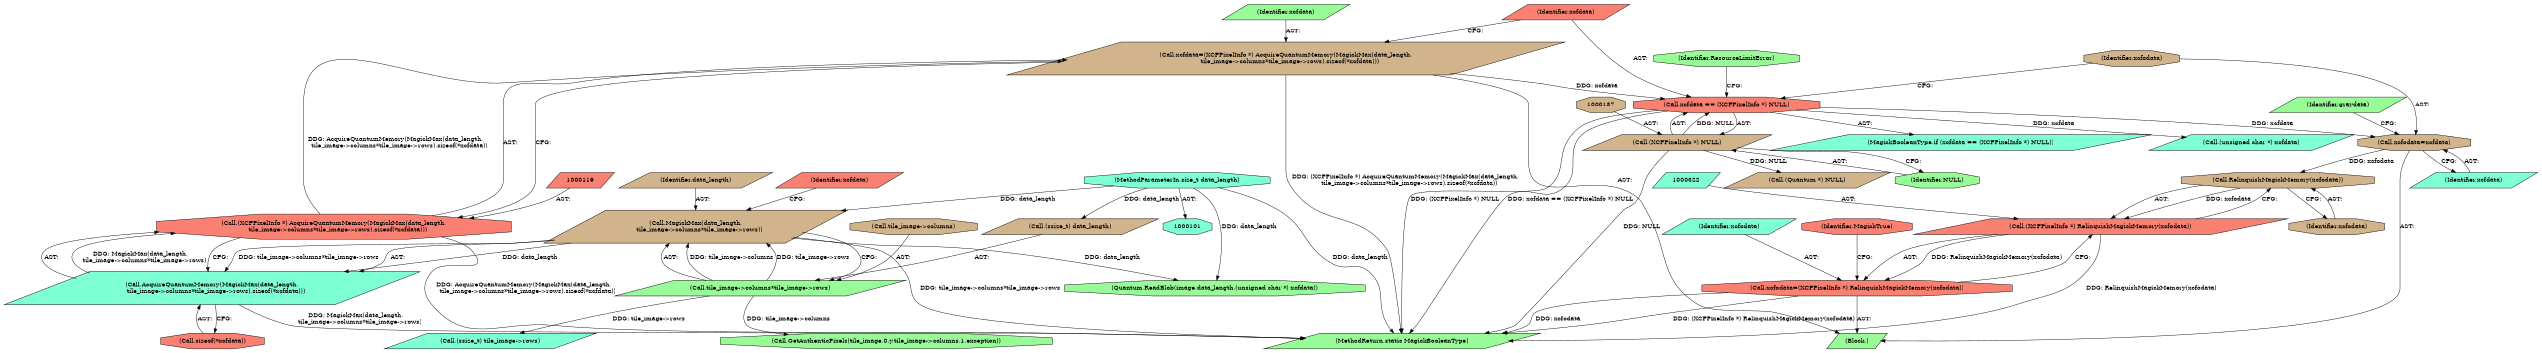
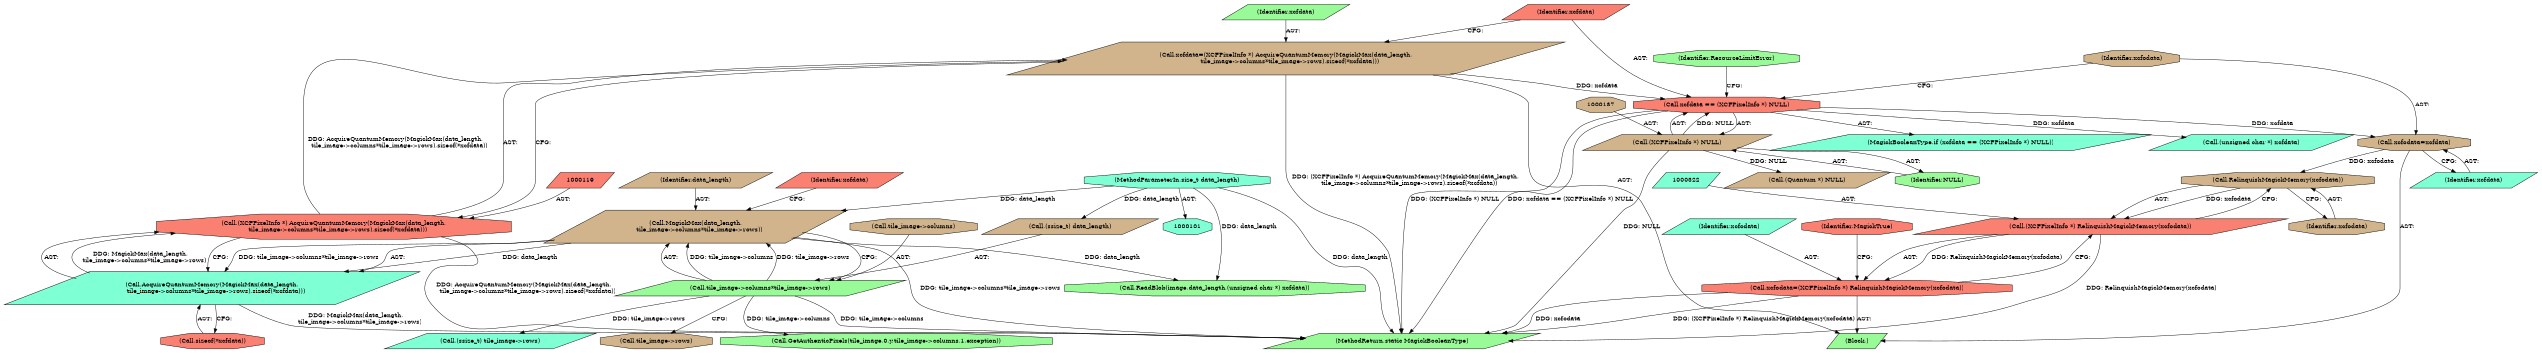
(2338, 105) -> none
(1914, 161) -> (1914, 161)
(1215, 288) -> (1215, 288)
none -> (952, 330)
none -> (656, 341)
